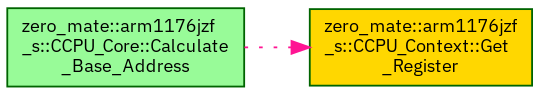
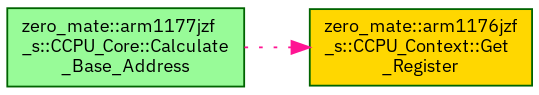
(126, 47) -> (126, 47)
